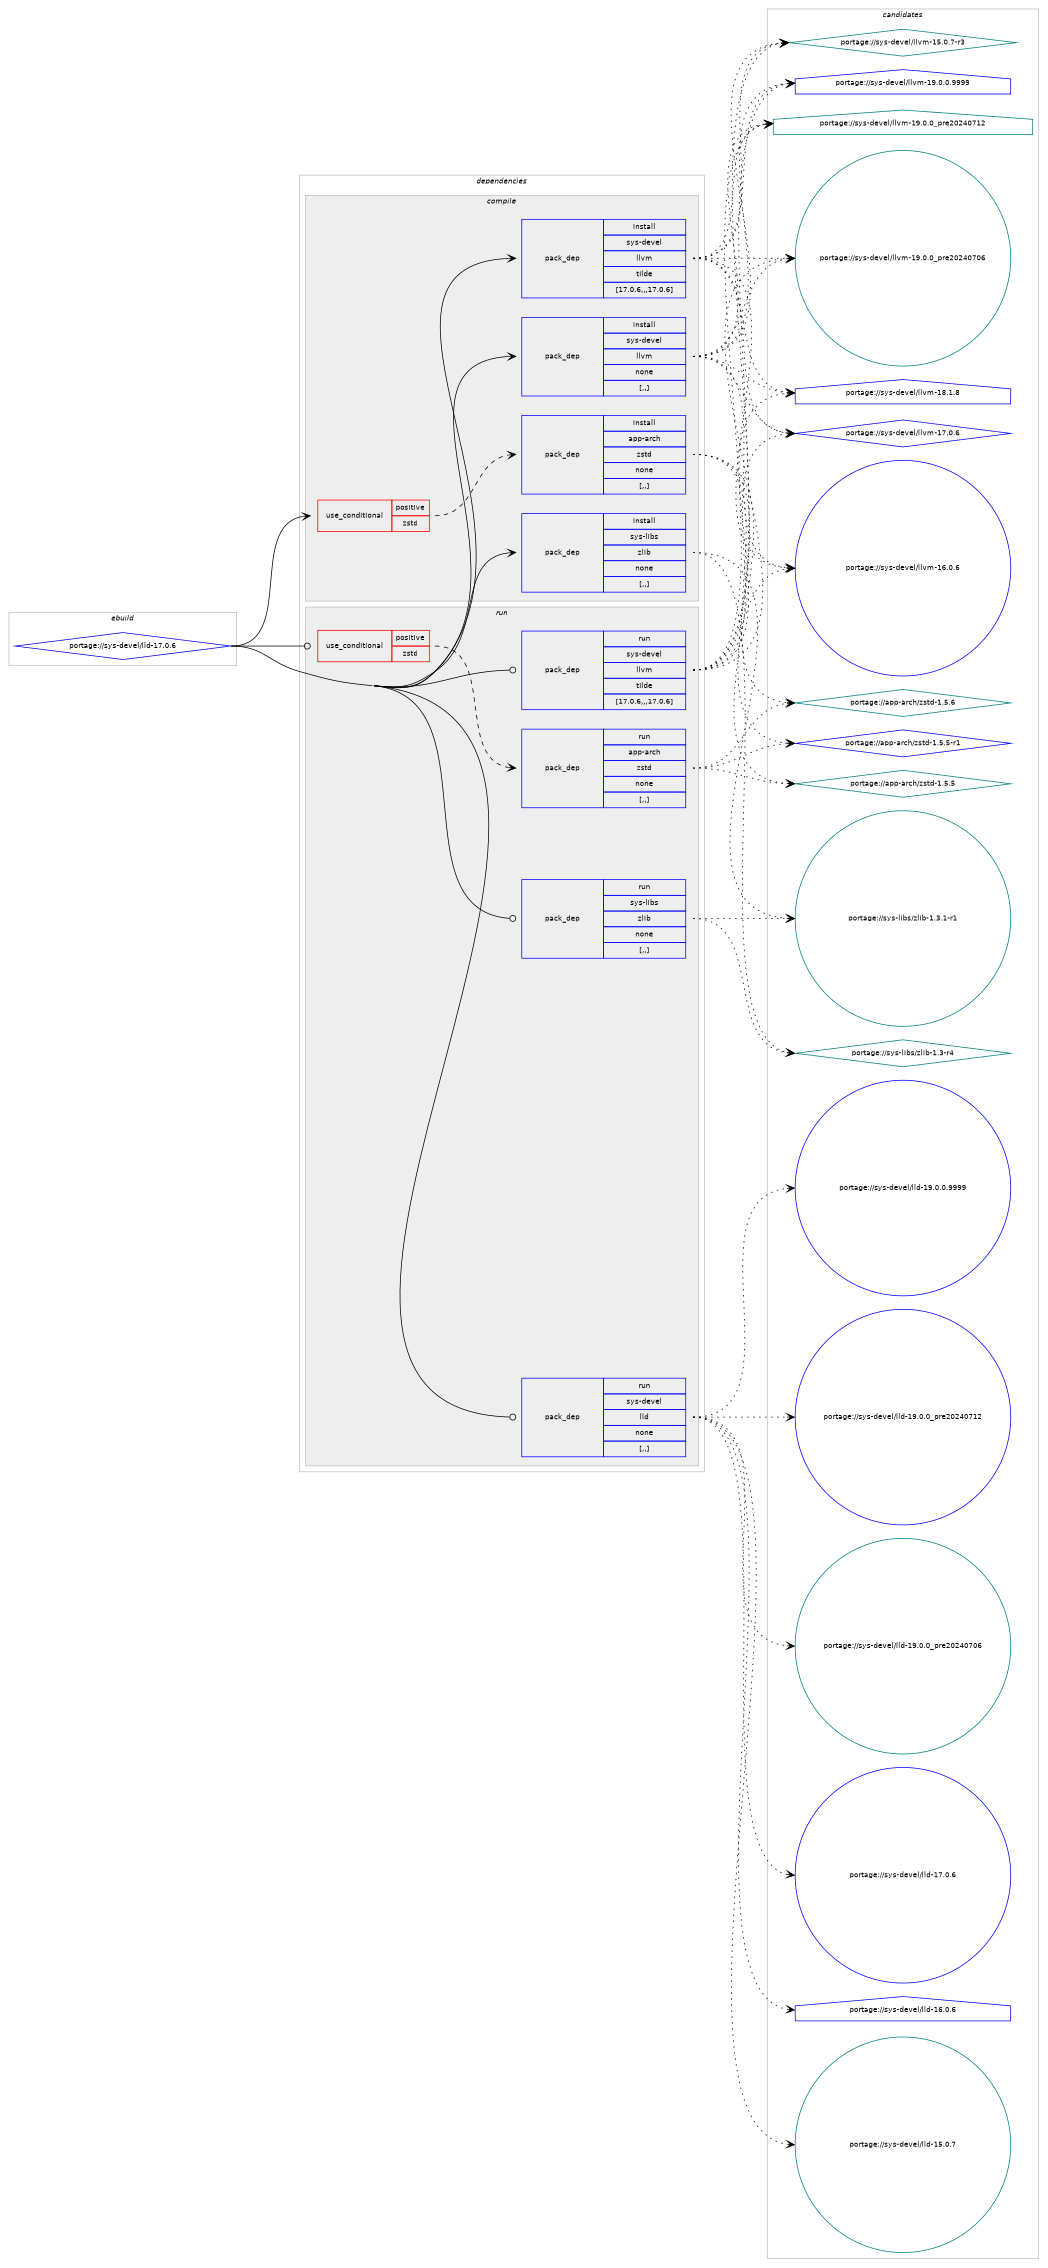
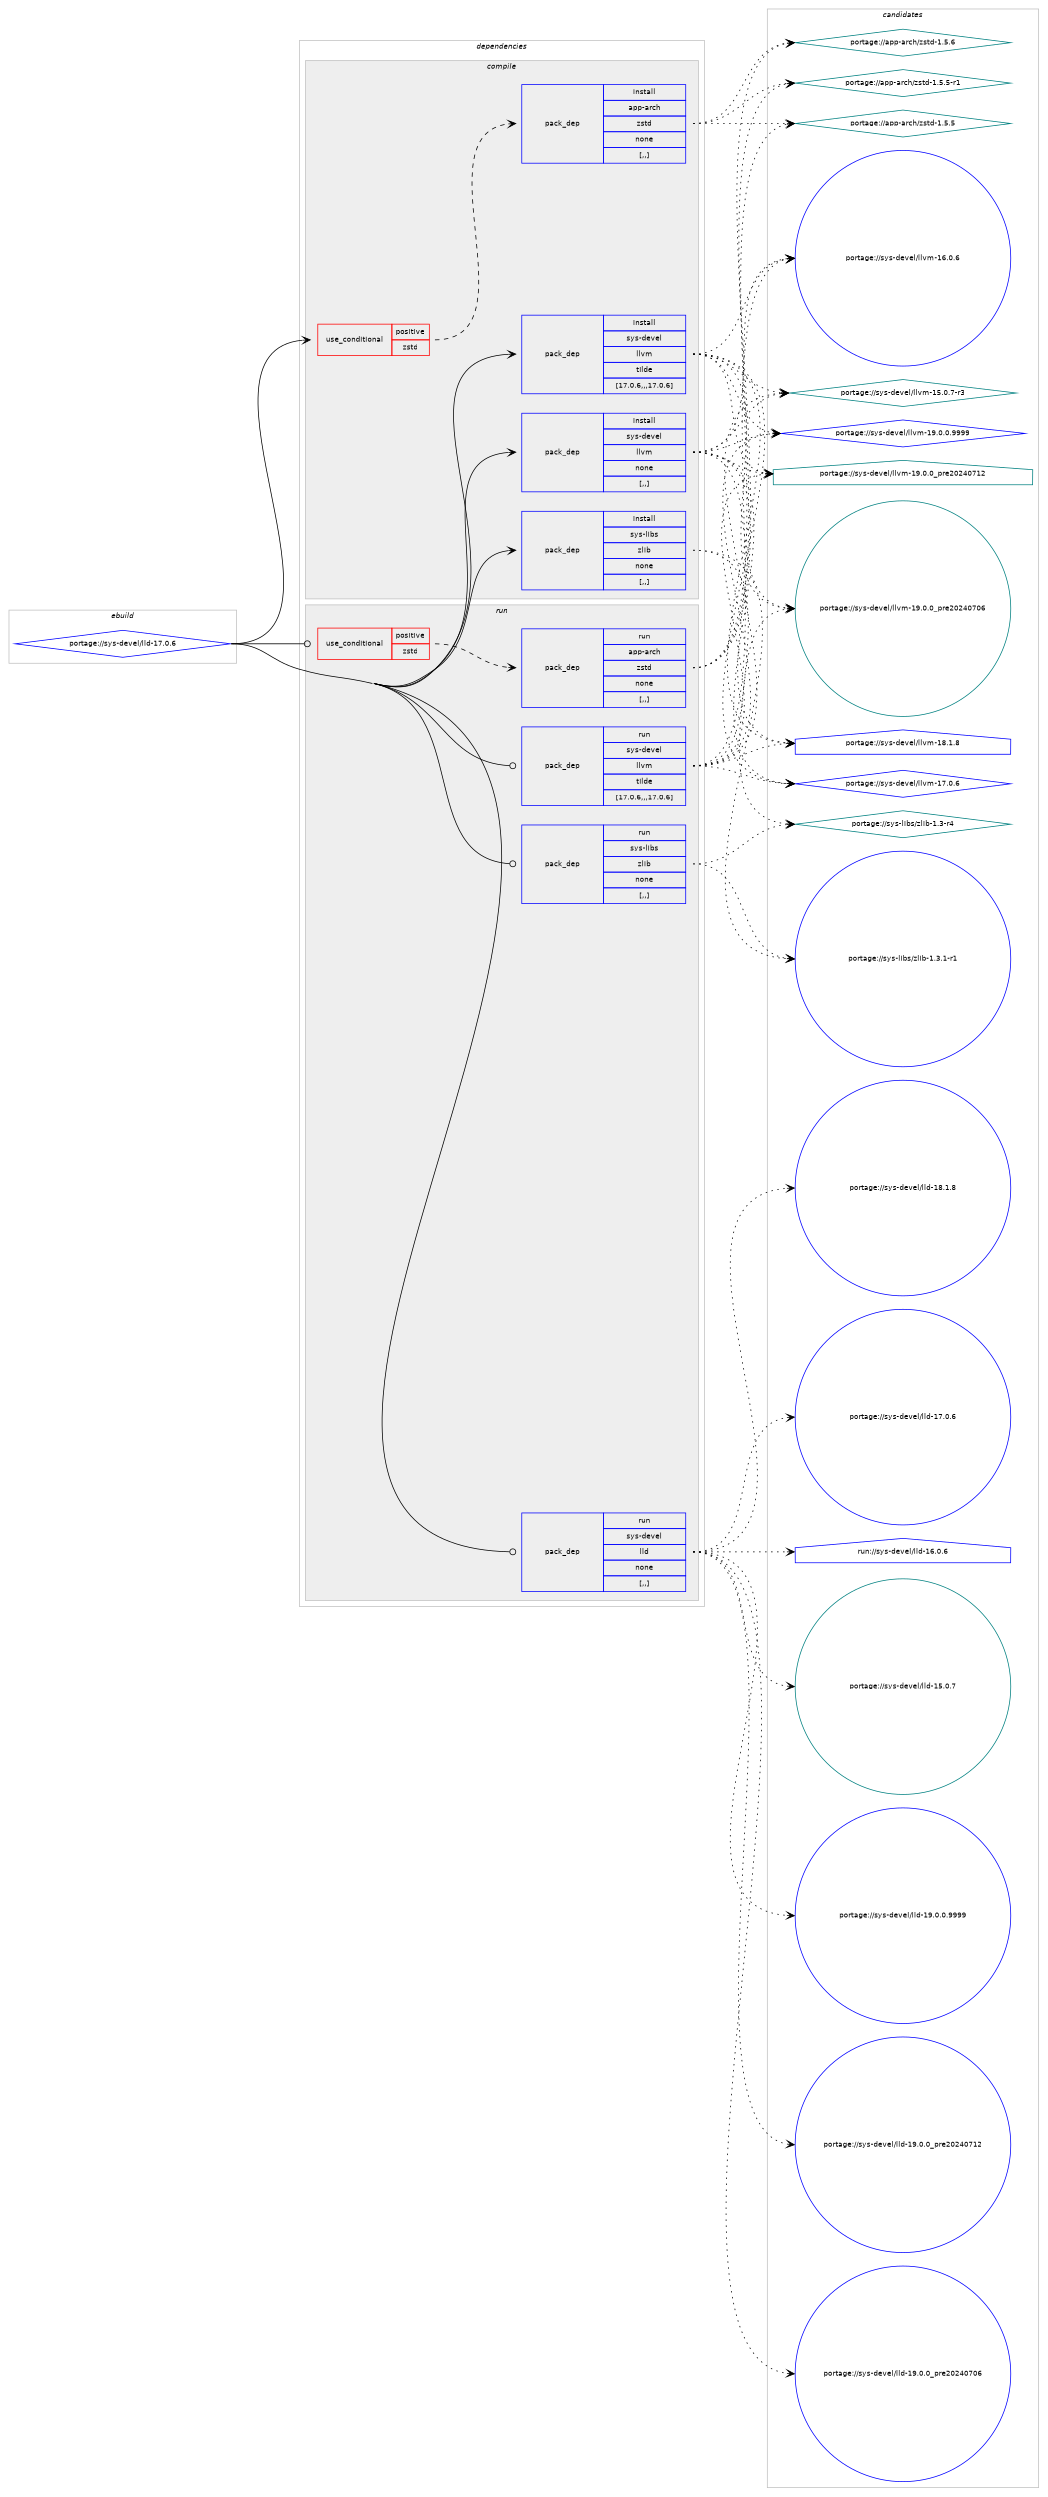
(903, 83) -> (903, 433)
(903, 743) -> (903, 83)
(903, 919) -> (903, 959)
none -> (903, 1188)
(903, 1646) -> (903, 2374)
(903, 2010) -> (903, 1552)
